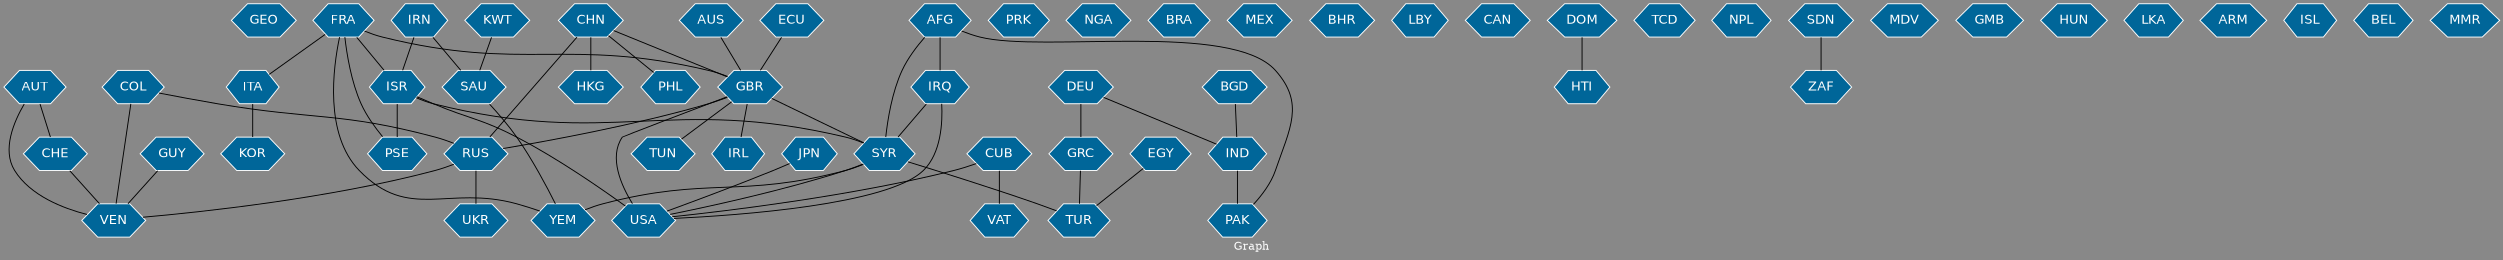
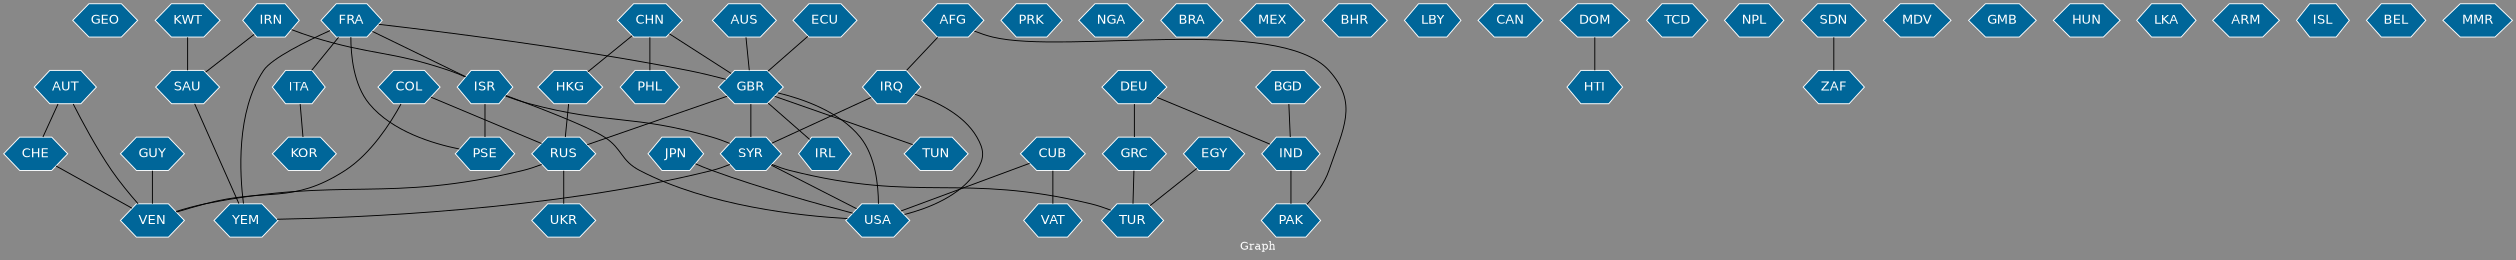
(897, 84) -> none
(533, 87) -> (566, 125)
